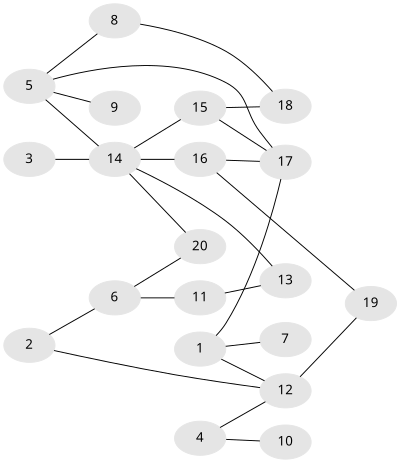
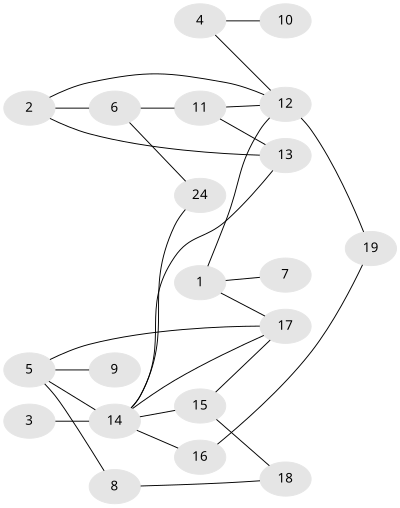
none -> (243, 106)
none -> (142, 145)
(243, 161) -> (196, 368)
(200, 247) -> (200, 195)
